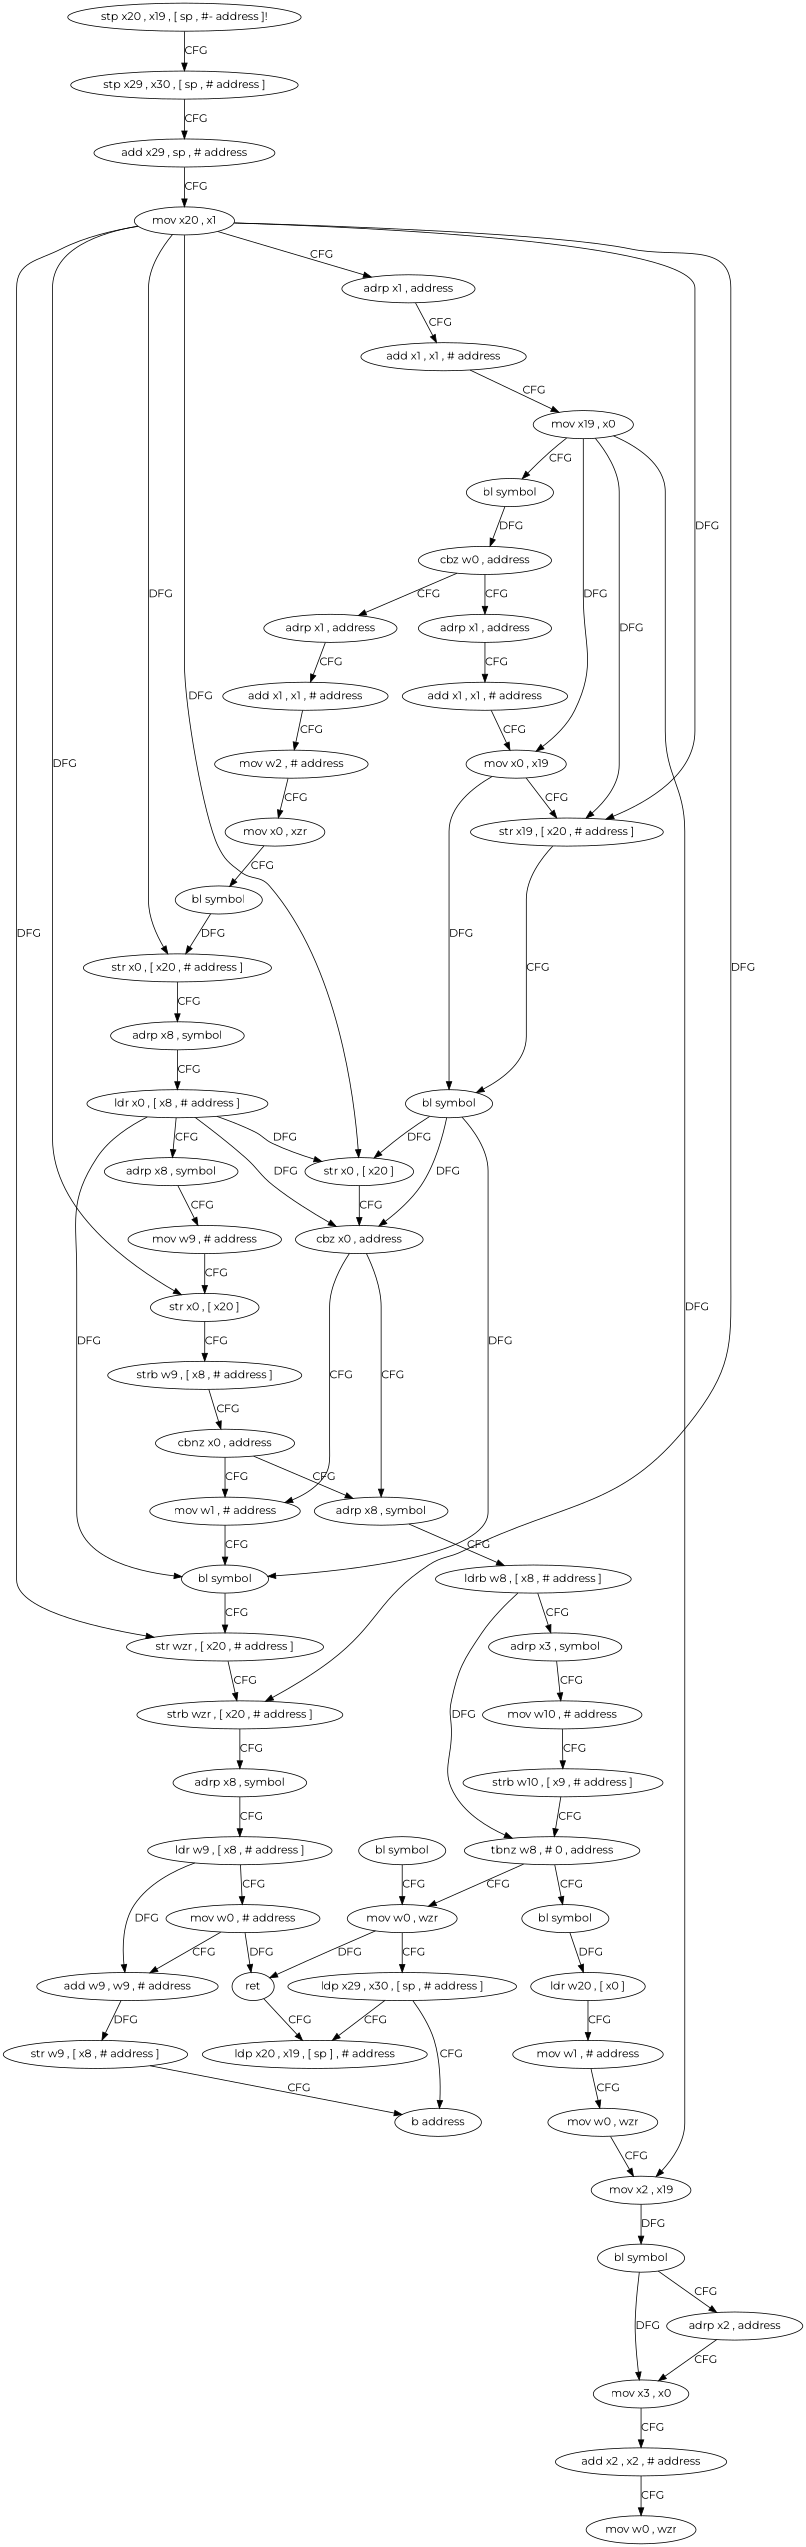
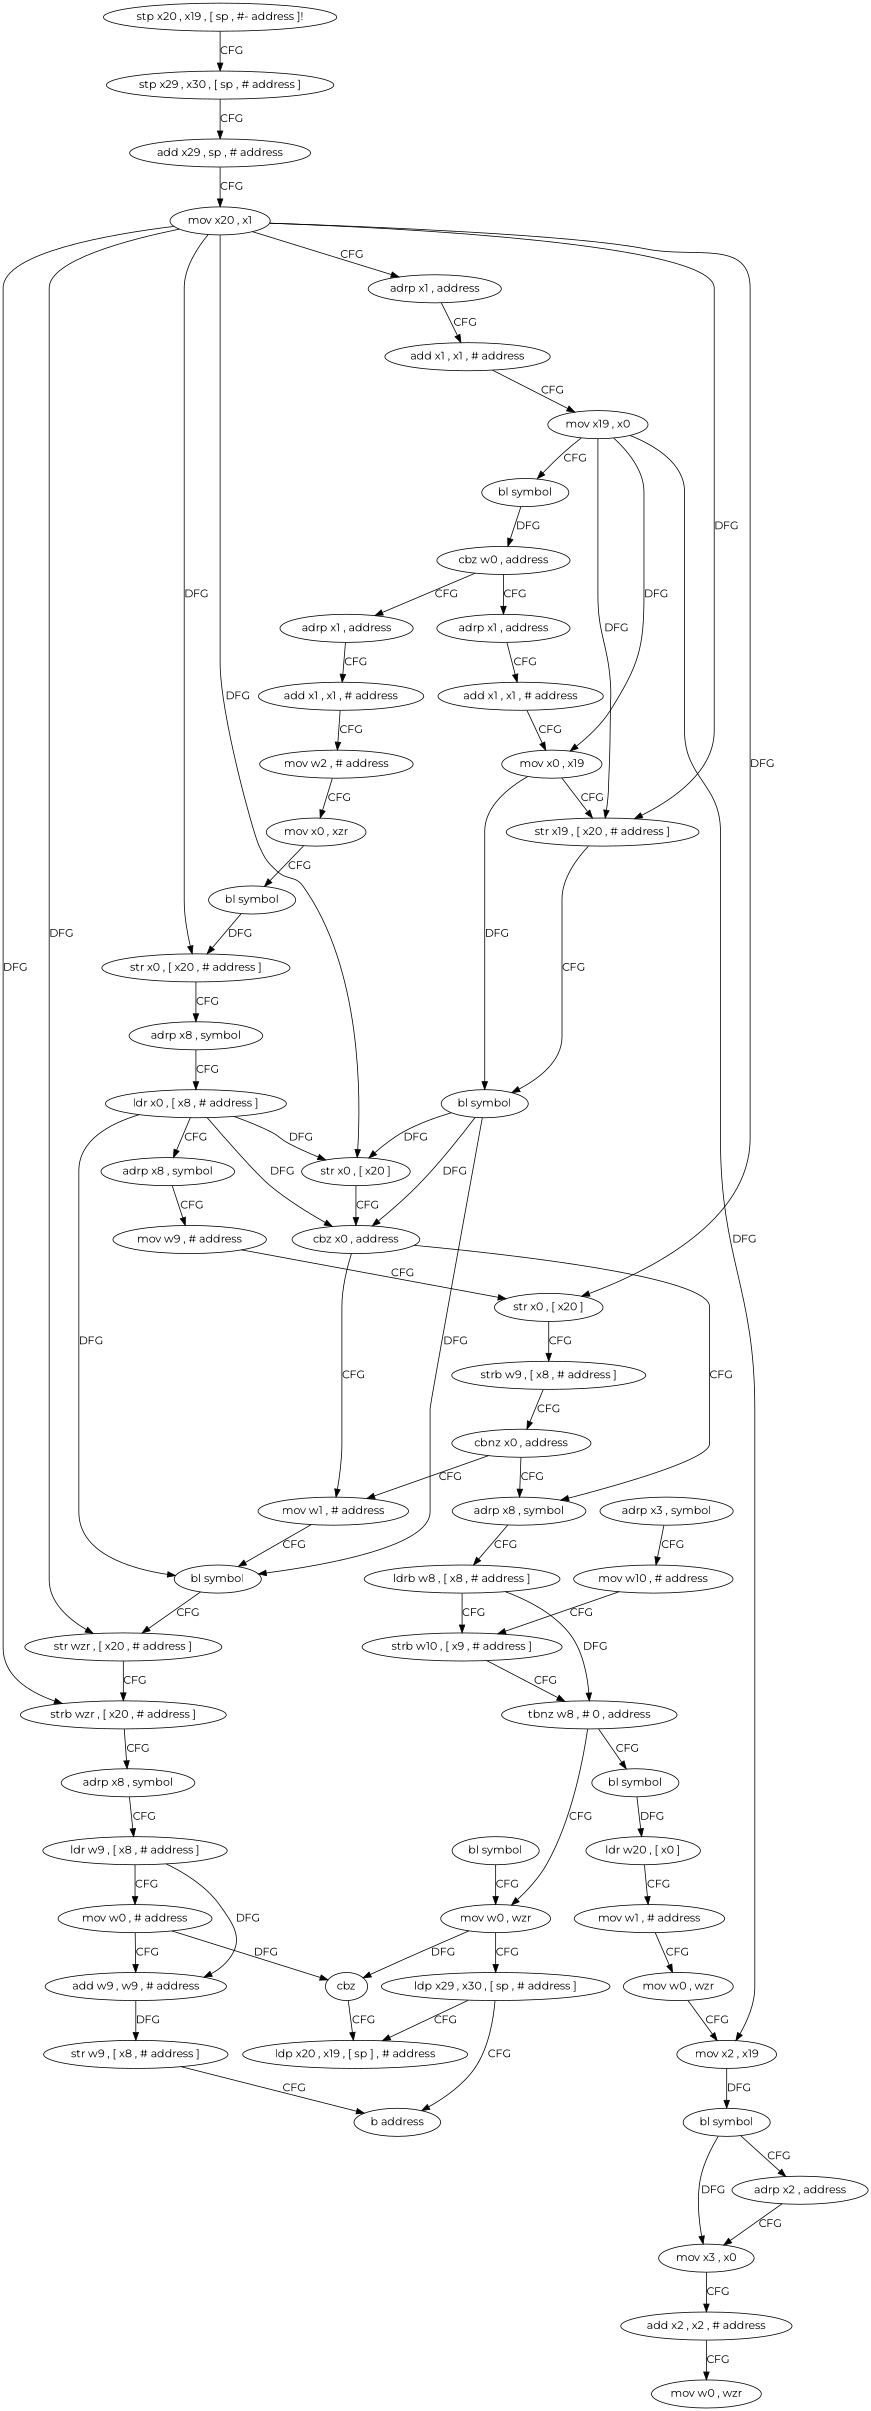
(543, 1609) -> (462, 1609)
(253, 1987) -> (347, 1987)
